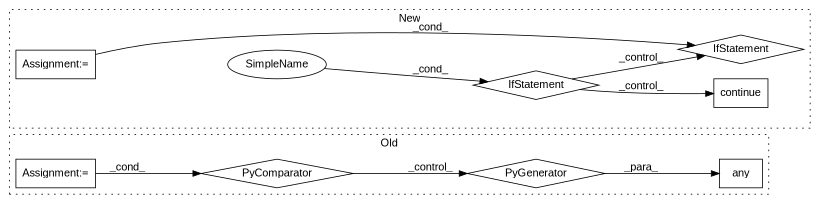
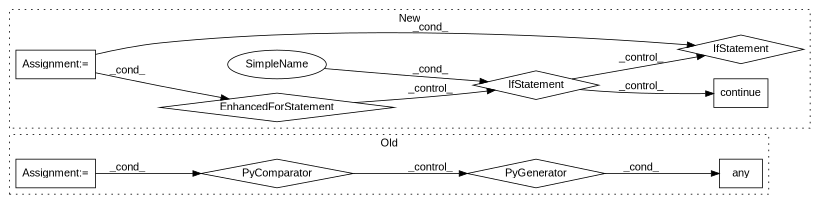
none -> (277, 107)
(641, 168) -> (641, 168)
